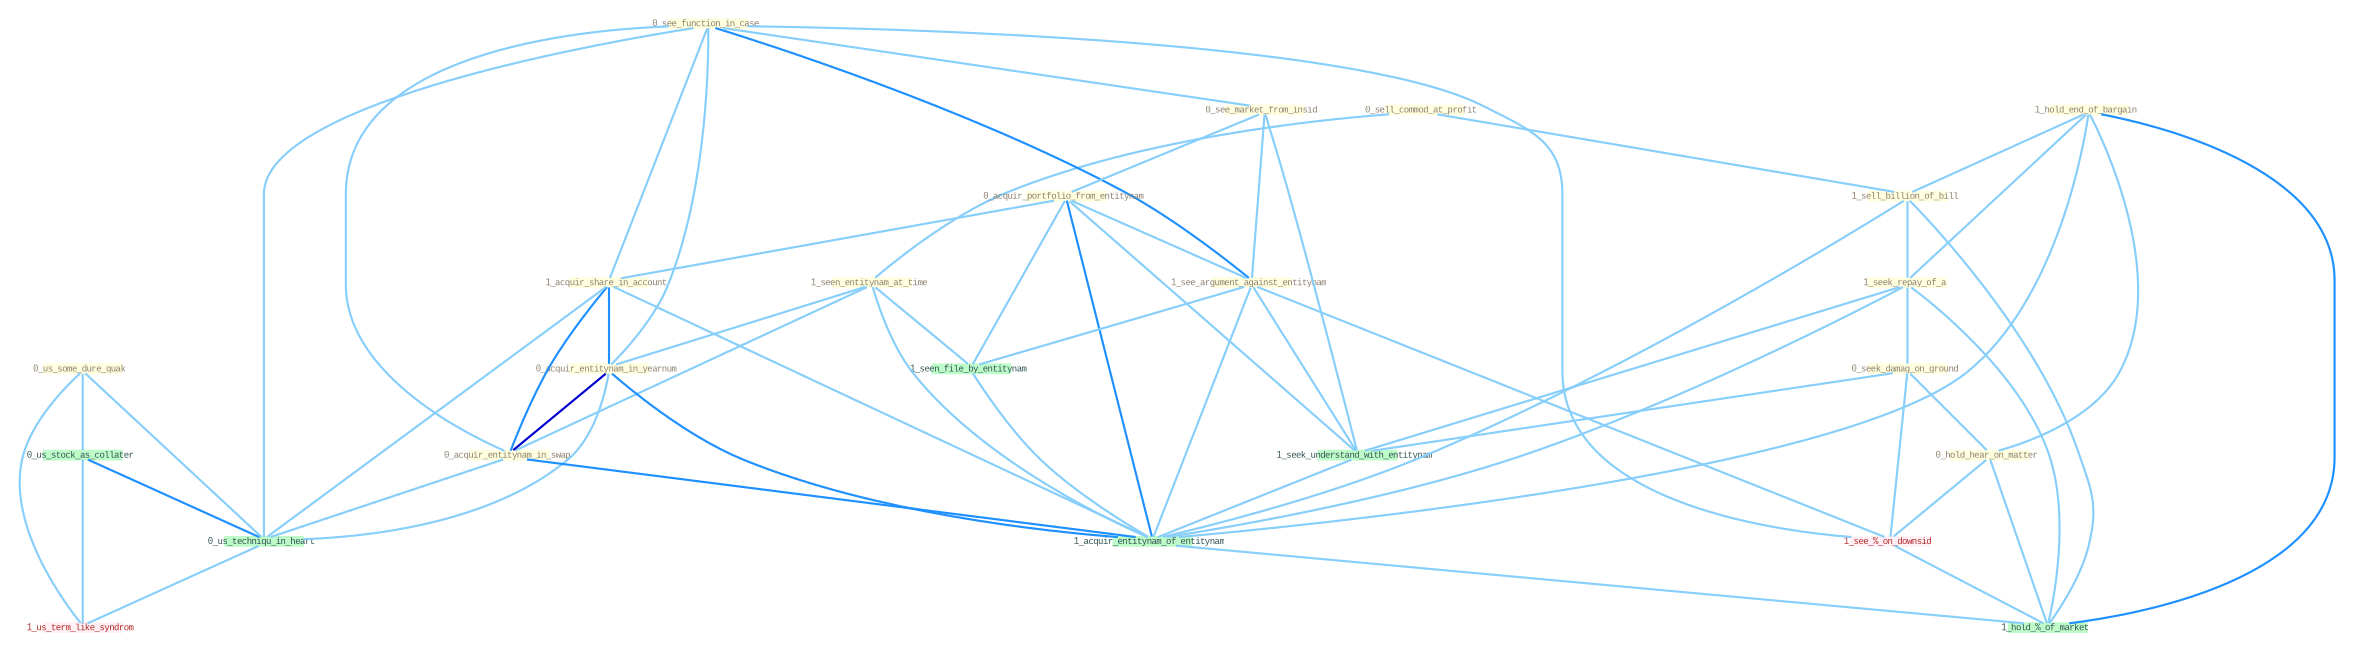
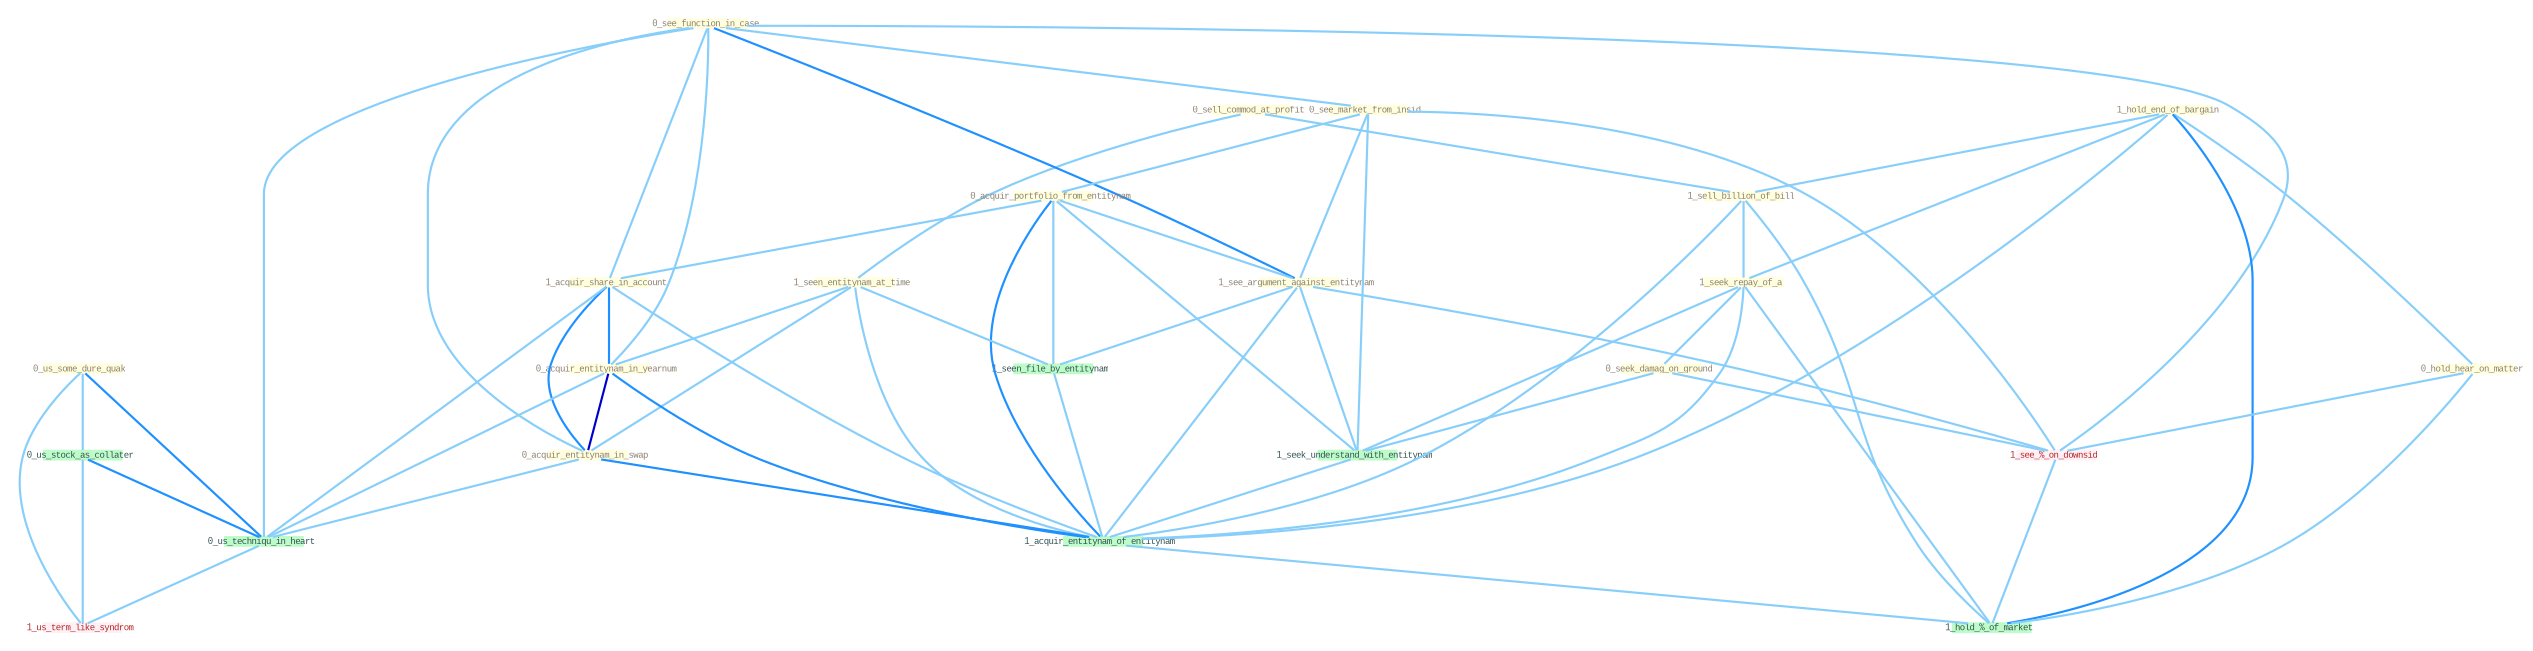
none -> (1766, 175)
(1948, 412) -> none
(173, 455) -> (173, 455)
